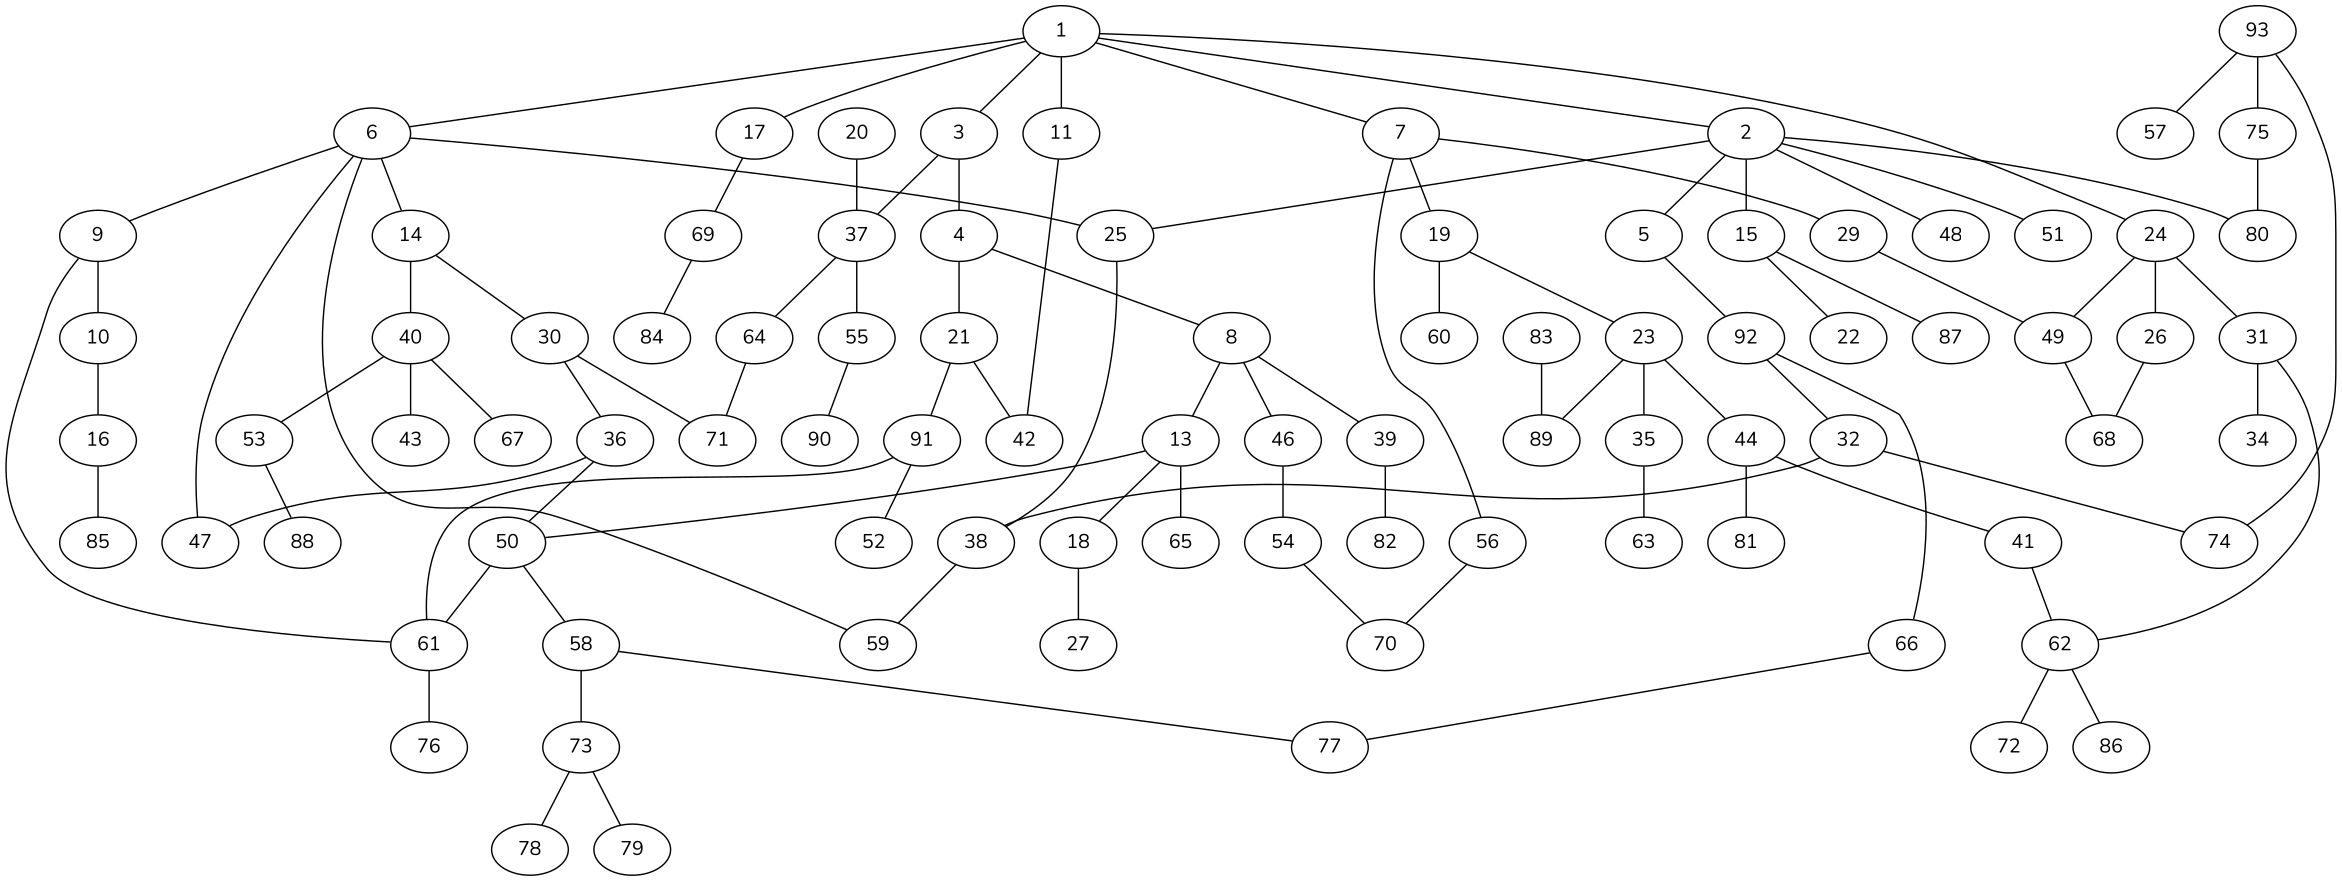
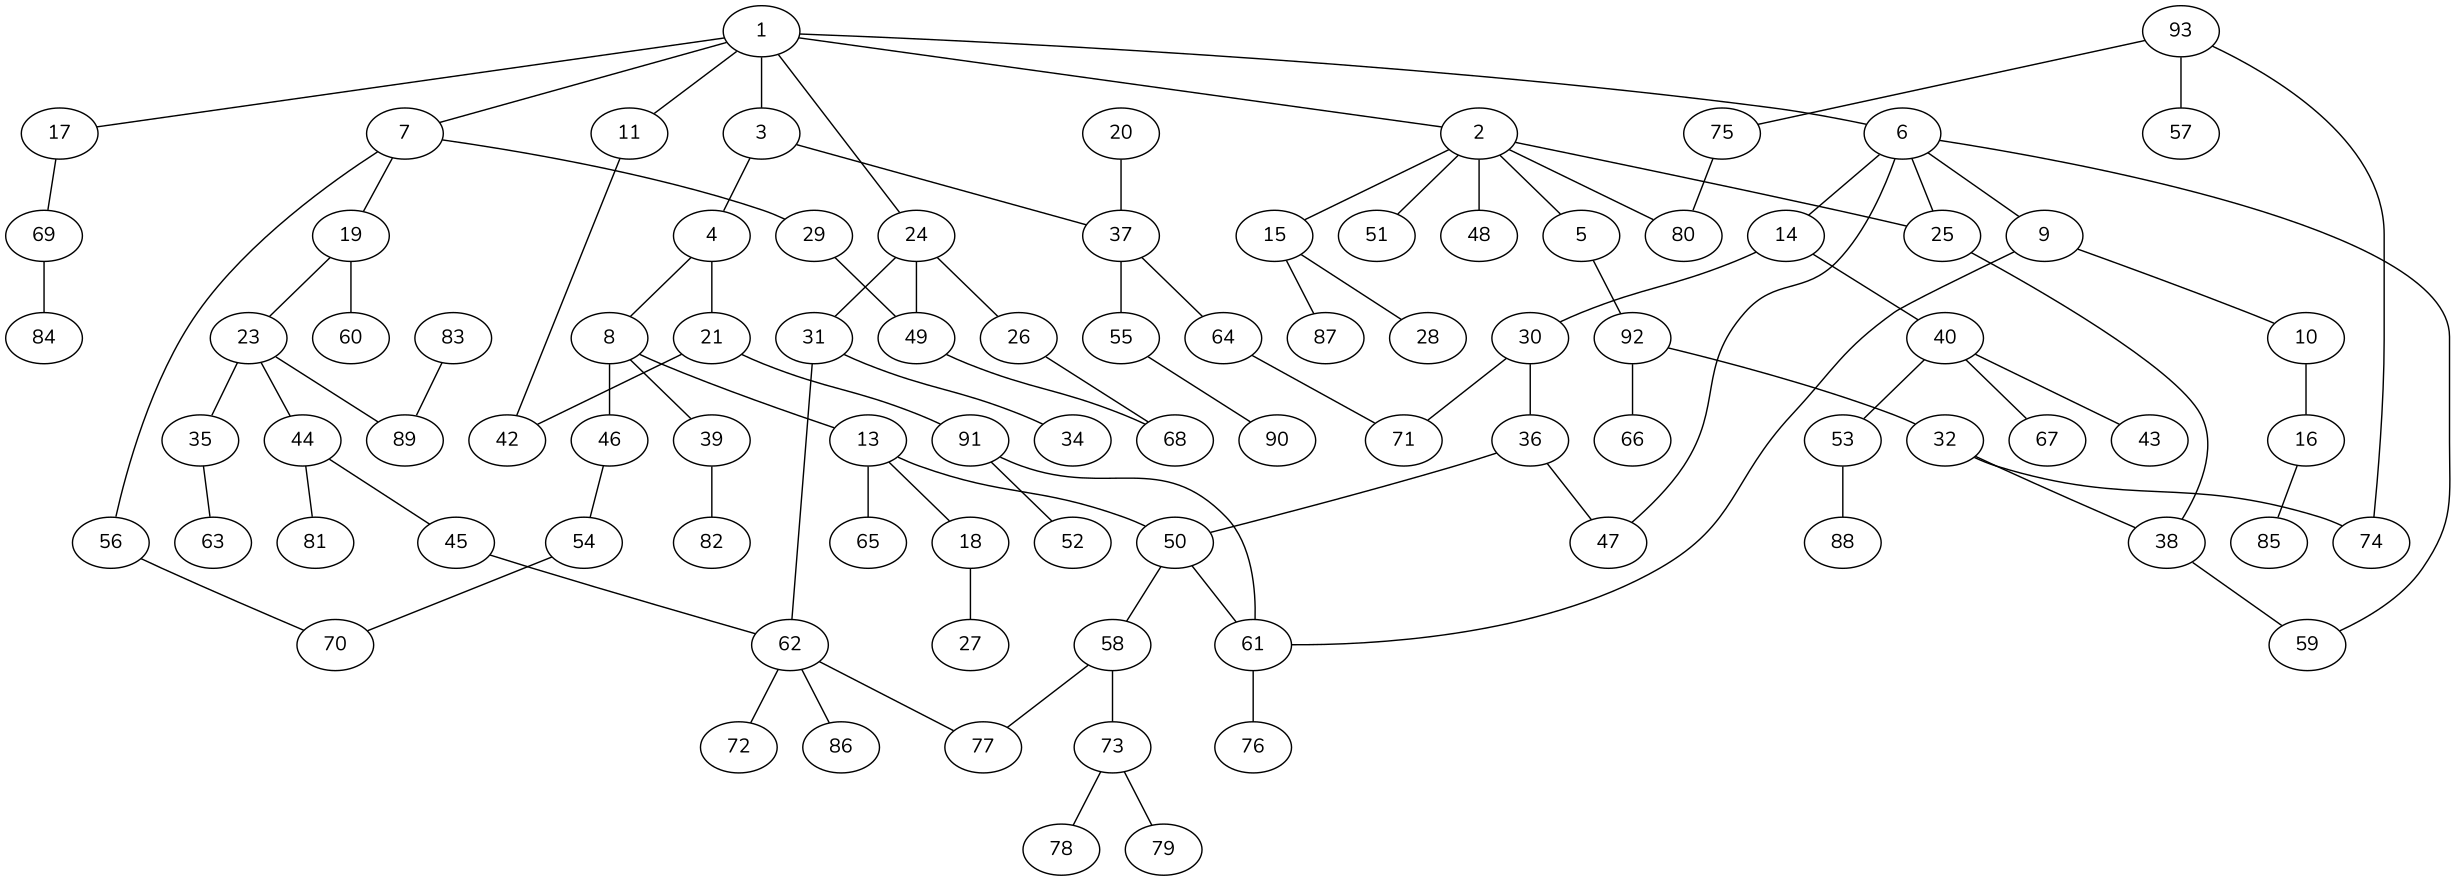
(1849, 338) -> (1428, 338)
(2023, 543) -> (456, 543)
(1618, 696) -> (886, 696)
